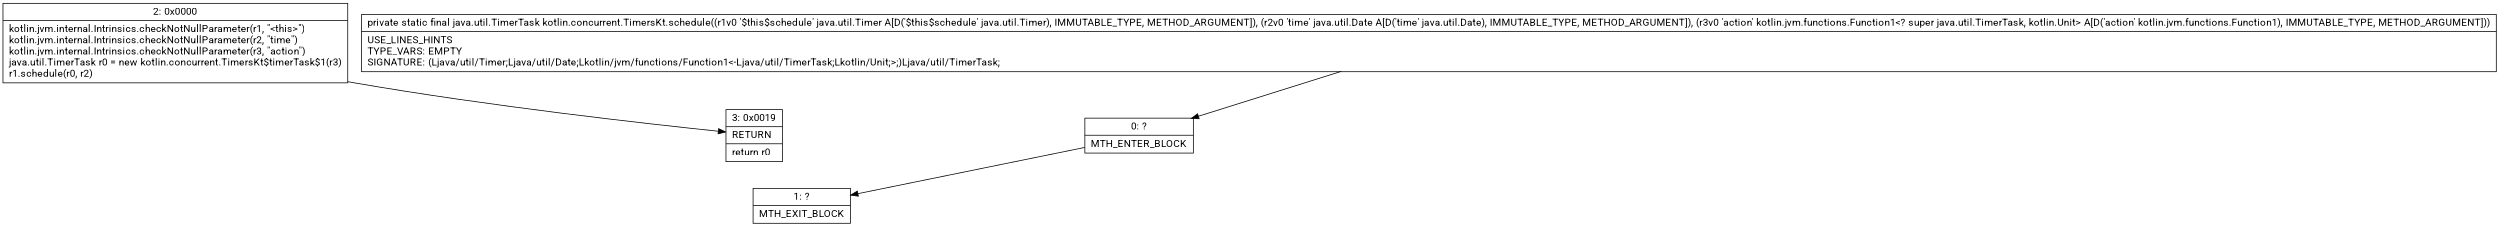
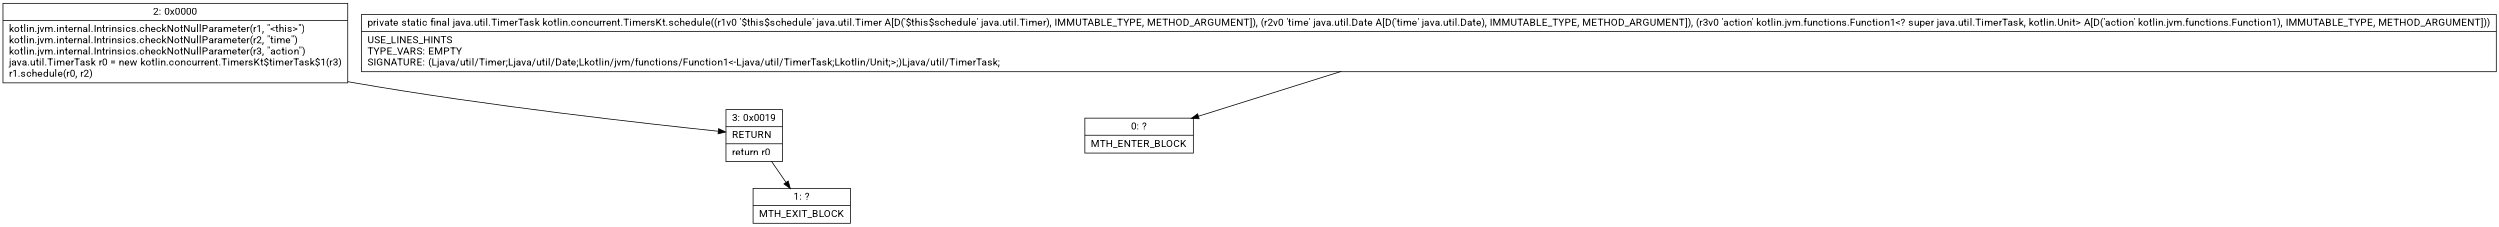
(971, 171) -> (779, 172)
